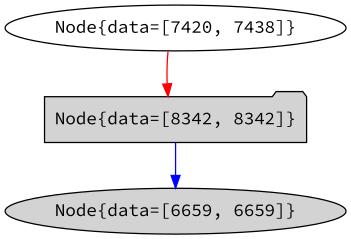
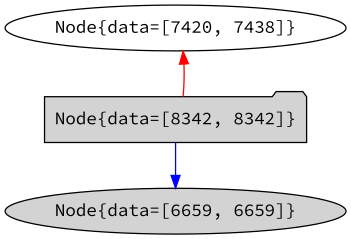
(167, 68) -> (184, 80)
